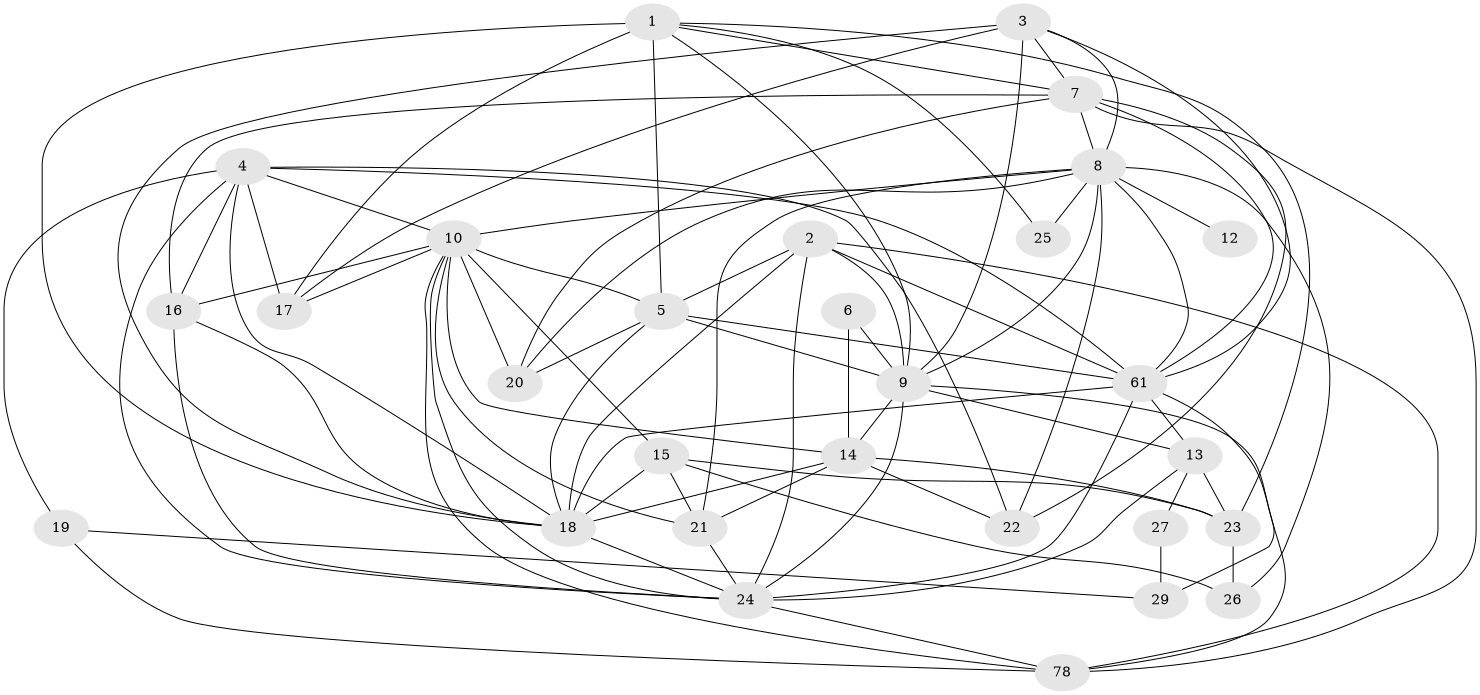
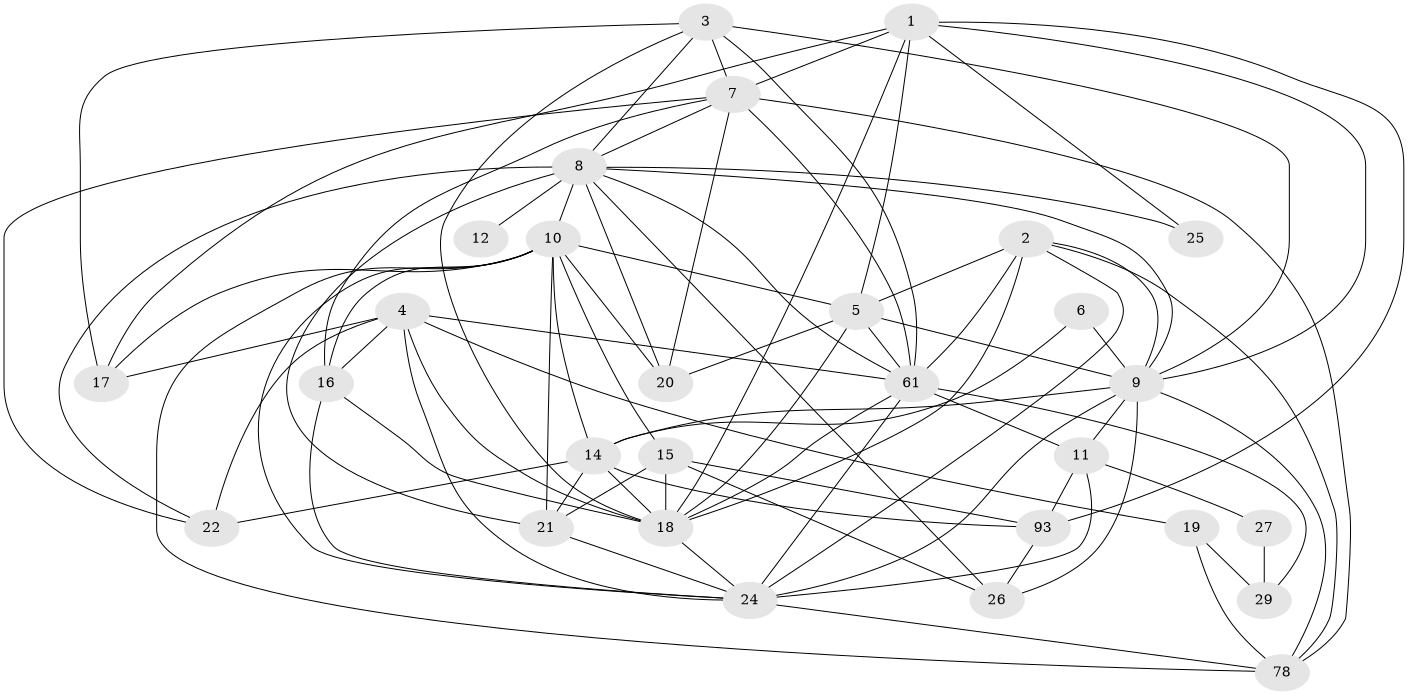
(348, 203) -> none
(1195, 456) -> (1081, 456)
none -> (1115, 520)
(1233, 528) -> (1043, 528)
